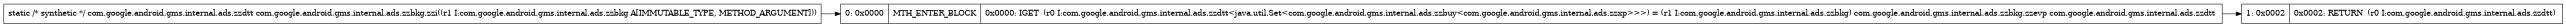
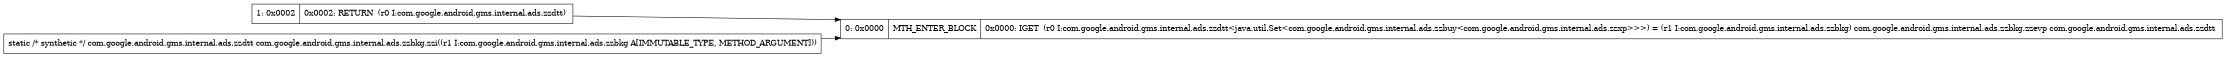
(2229, 14) -> (704, 18)
